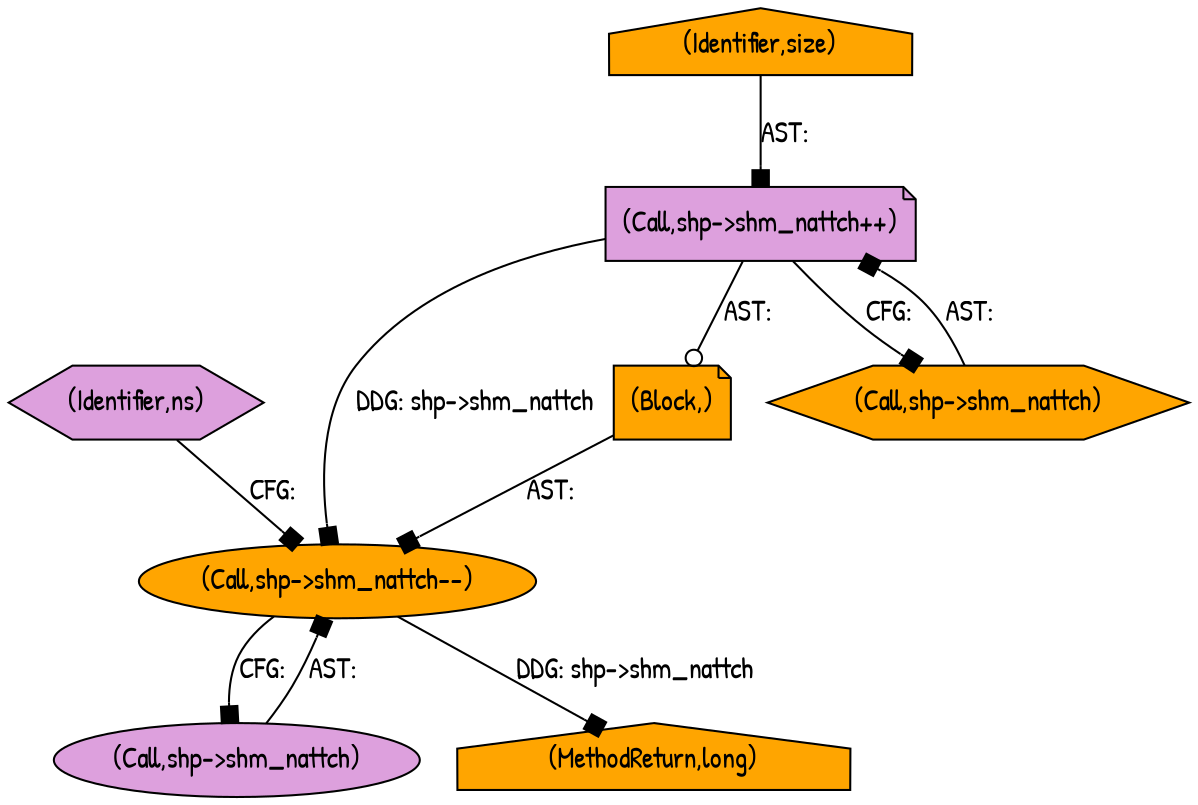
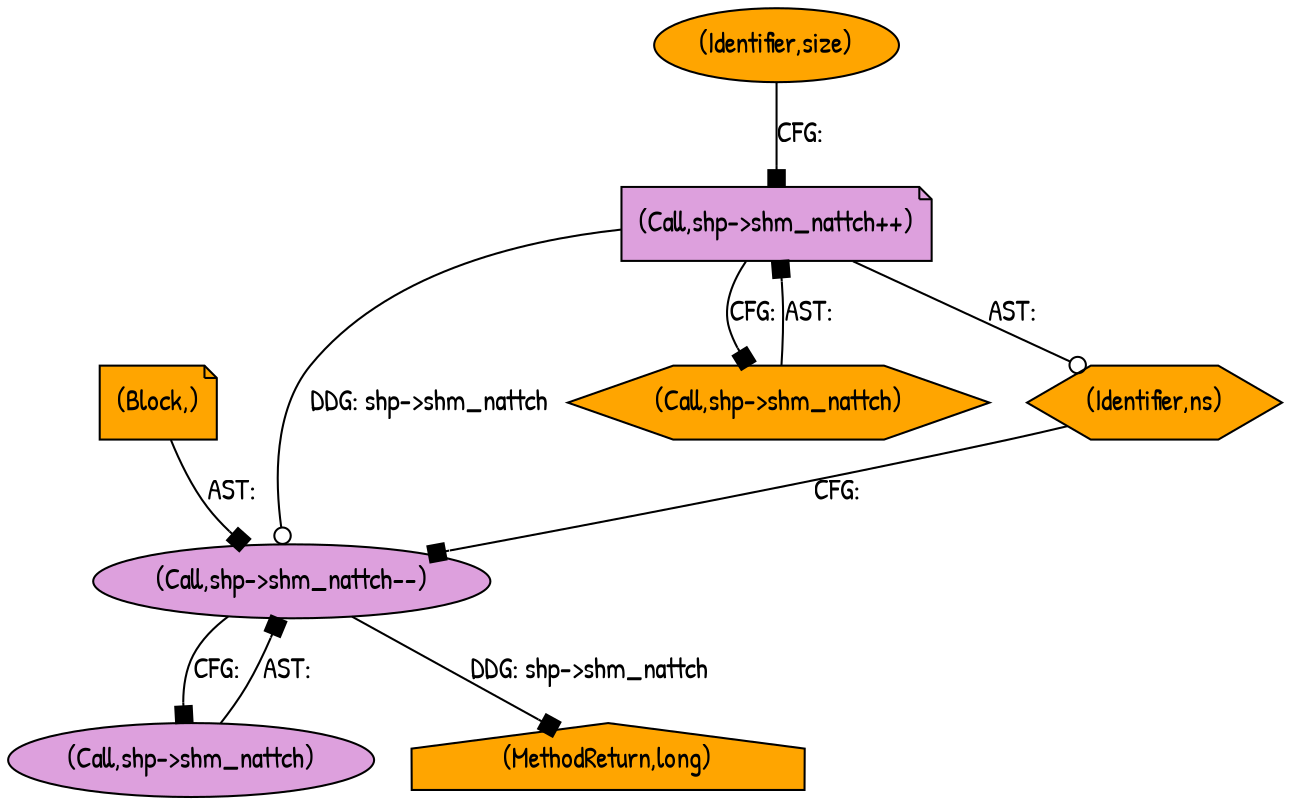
(761, 45) -> (777, 45)
(788, 135) -> (803, 135)
(720, 306) -> (962, 311)
(399, 323) -> (377, 307)
(136, 403) -> (1155, 403)
(337, 581) -> (292, 581)
